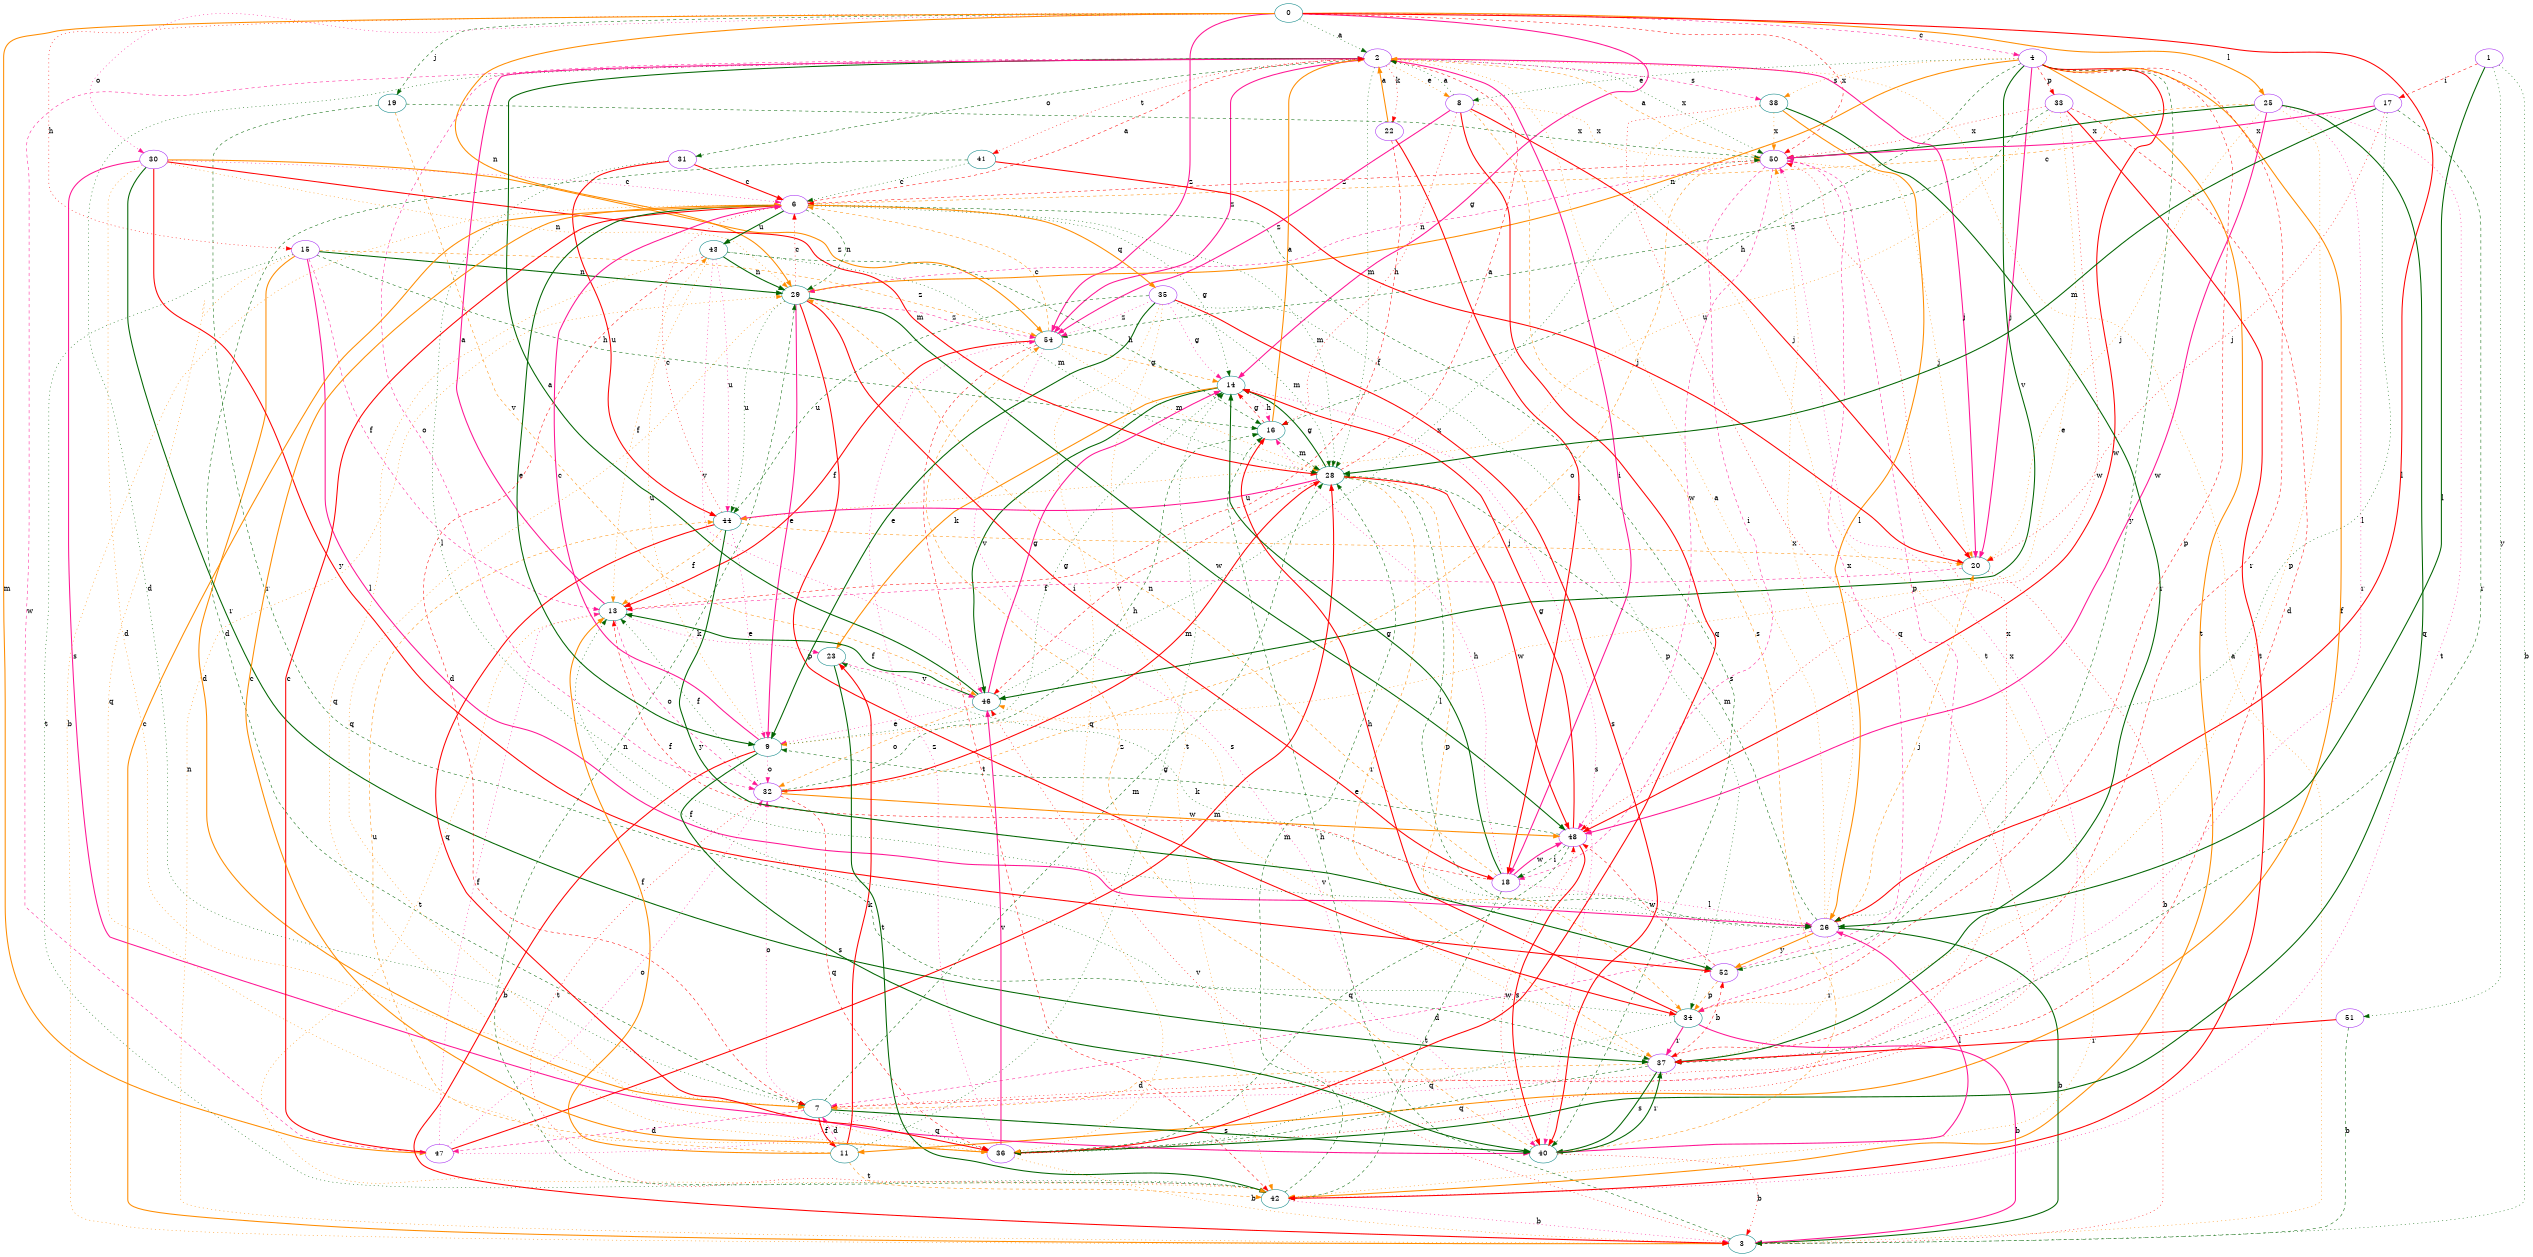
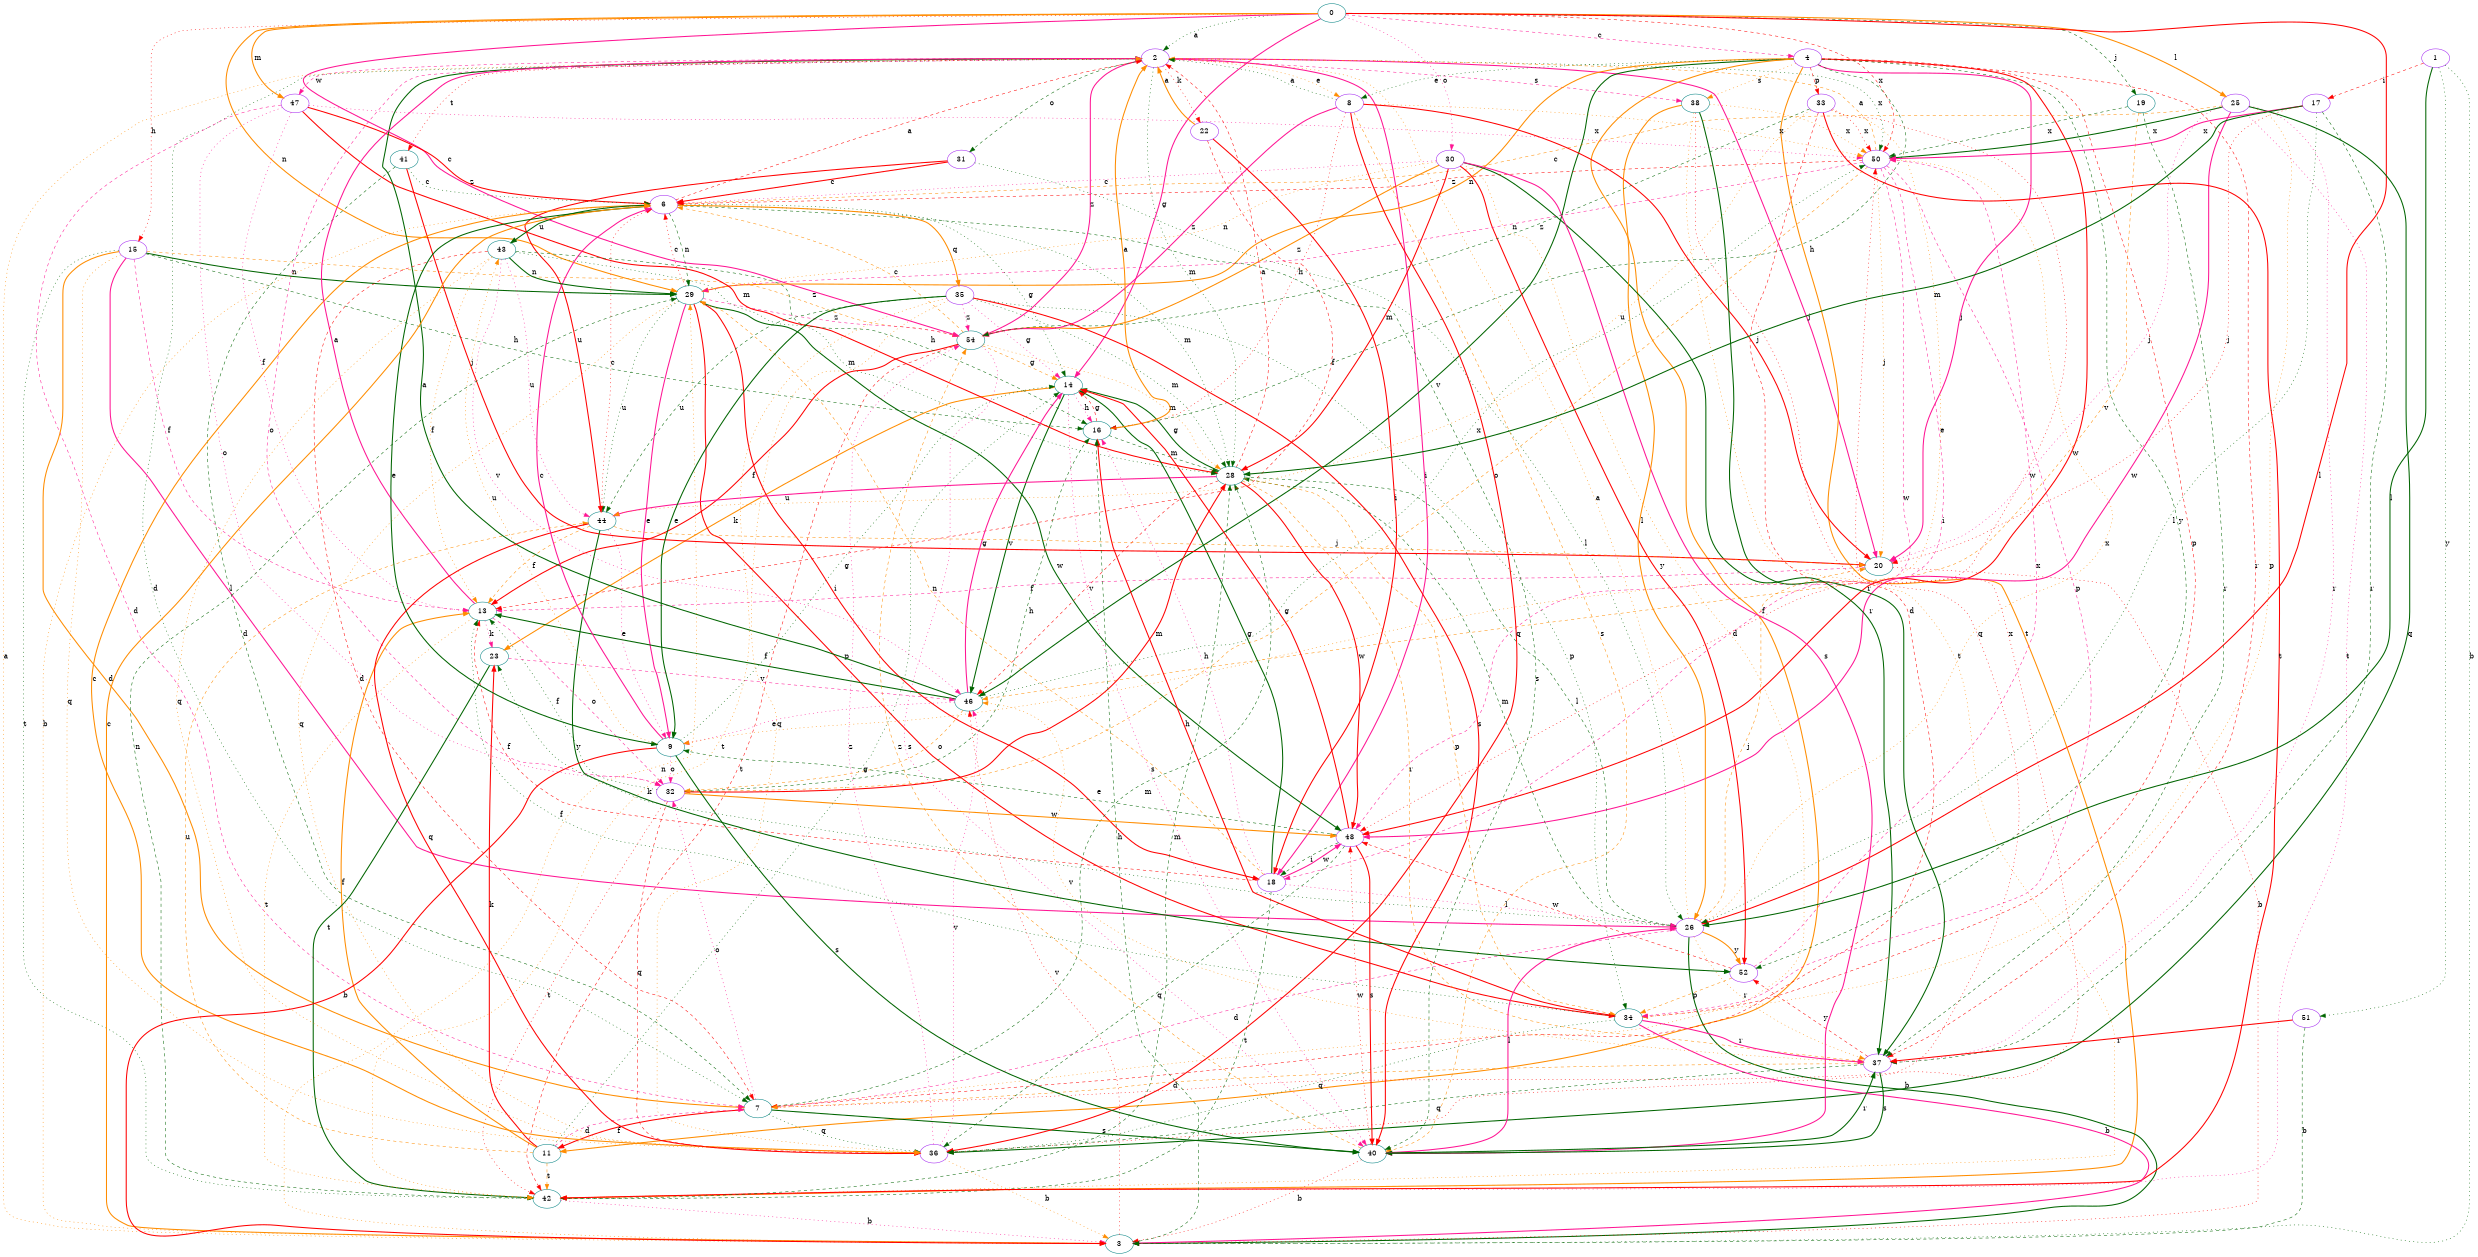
(2119, 333) -> (2119, 371)
(1001, 930) -> (954, 931)
(1718, 1018) -> (1826, 1018)
(648, 1129) -> (183, 694)
